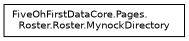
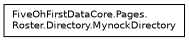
(94, 21) -> (94, 21)
